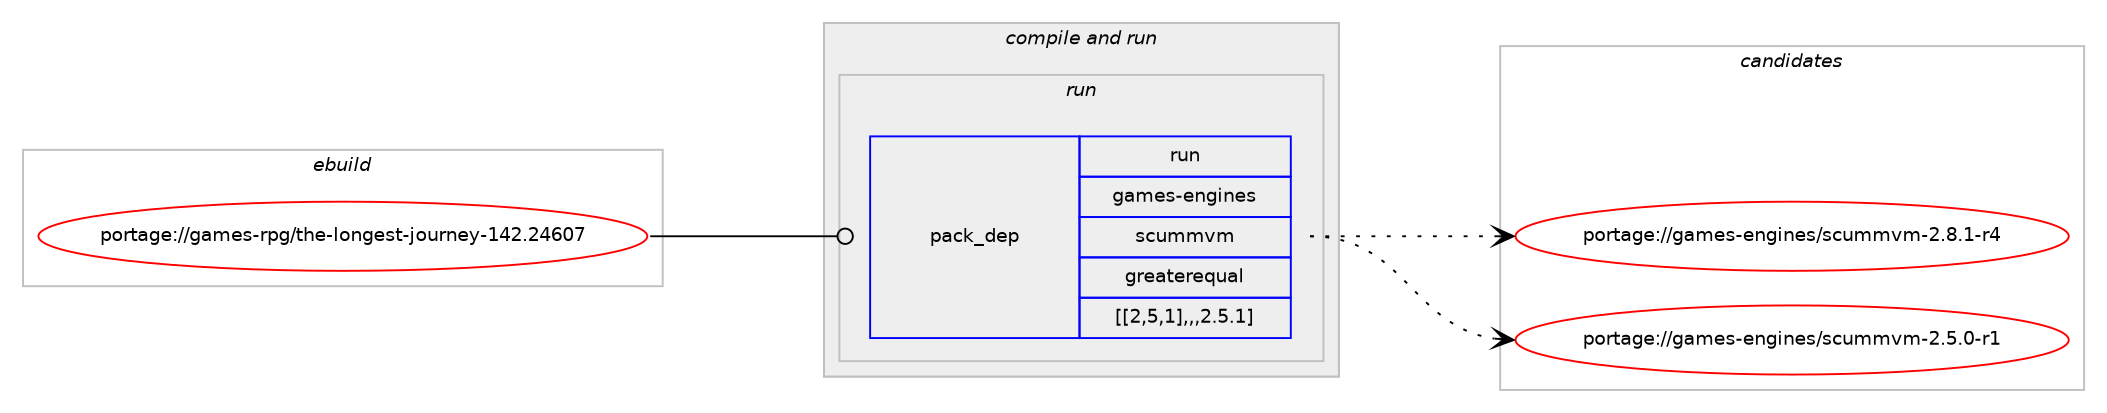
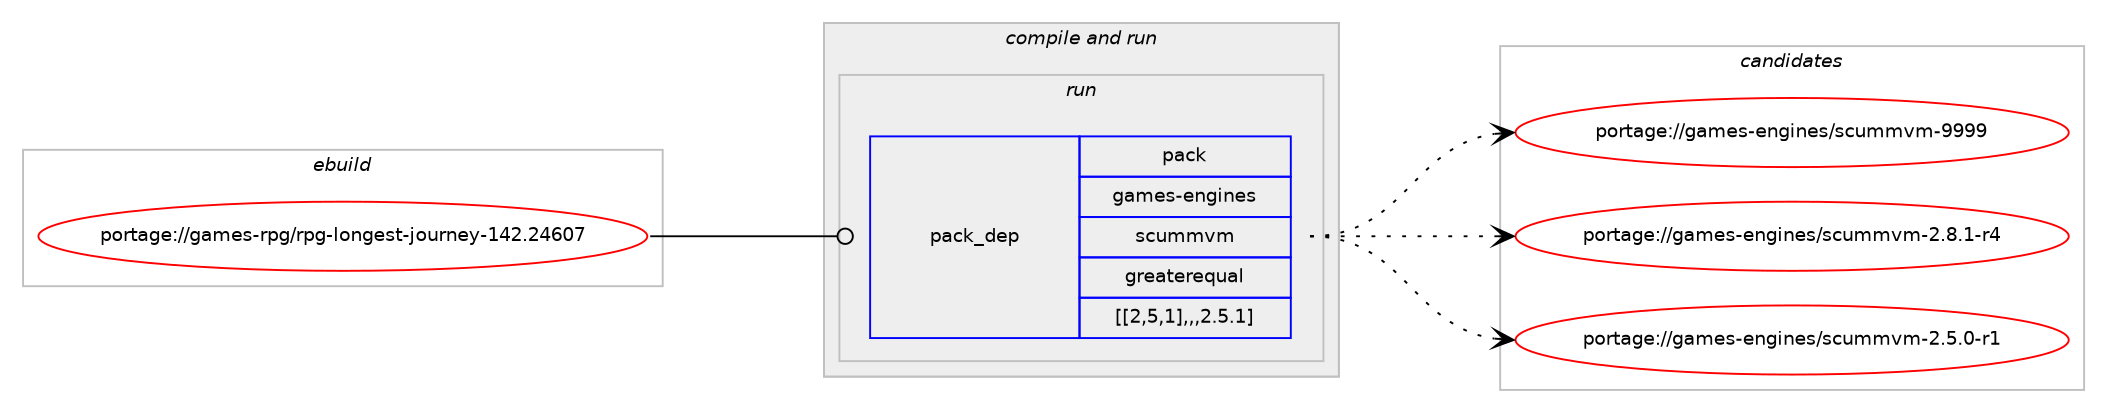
none -> (1792, 133)
(1185, 156) -> (1185, 156)
(343, 236) -> (343, 236)
